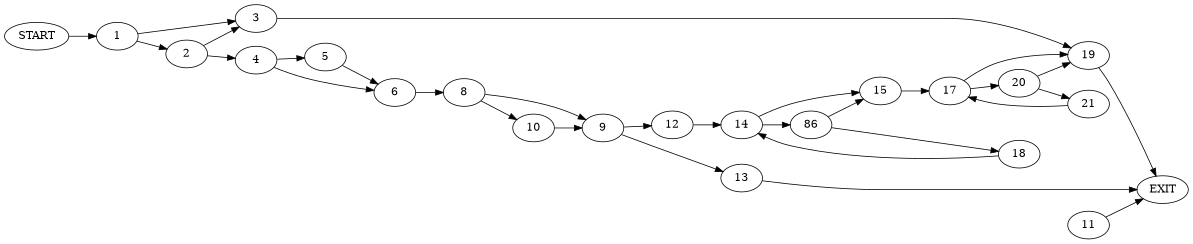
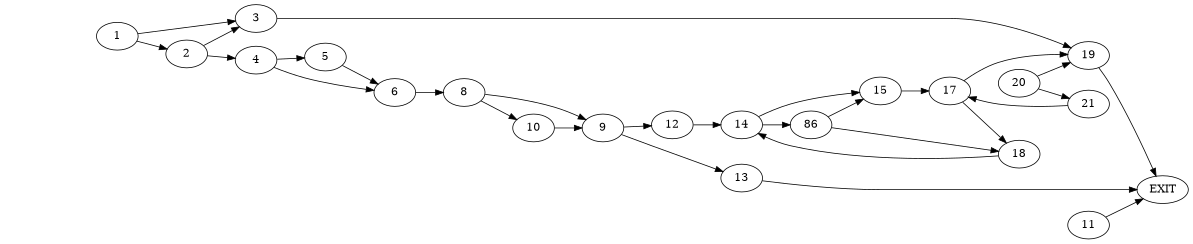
(37, 36) -> none
(981, 88) -> (982, 120)
